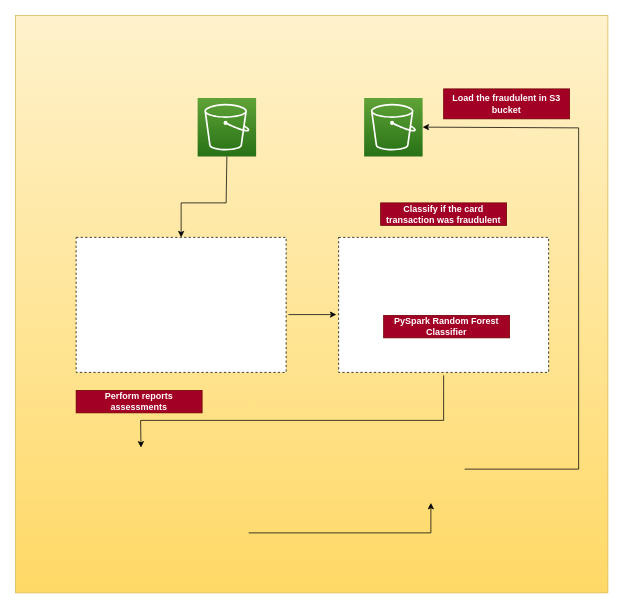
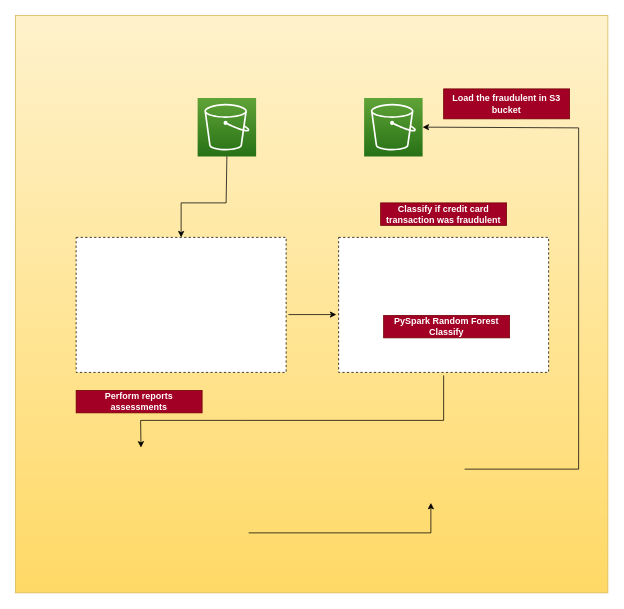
(444, 214) -> (444, 214)
(447, 327) -> (447, 327)
